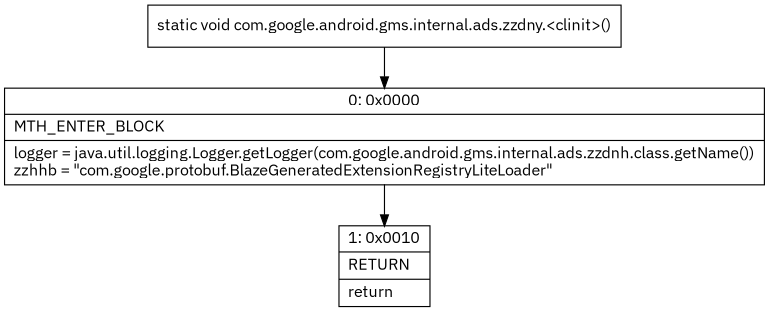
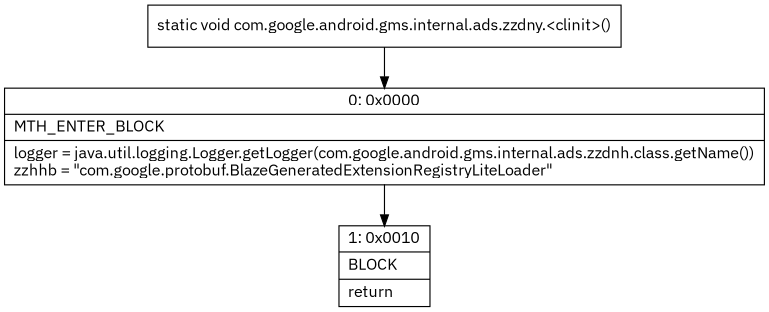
(379, 265) -> (373, 265)
